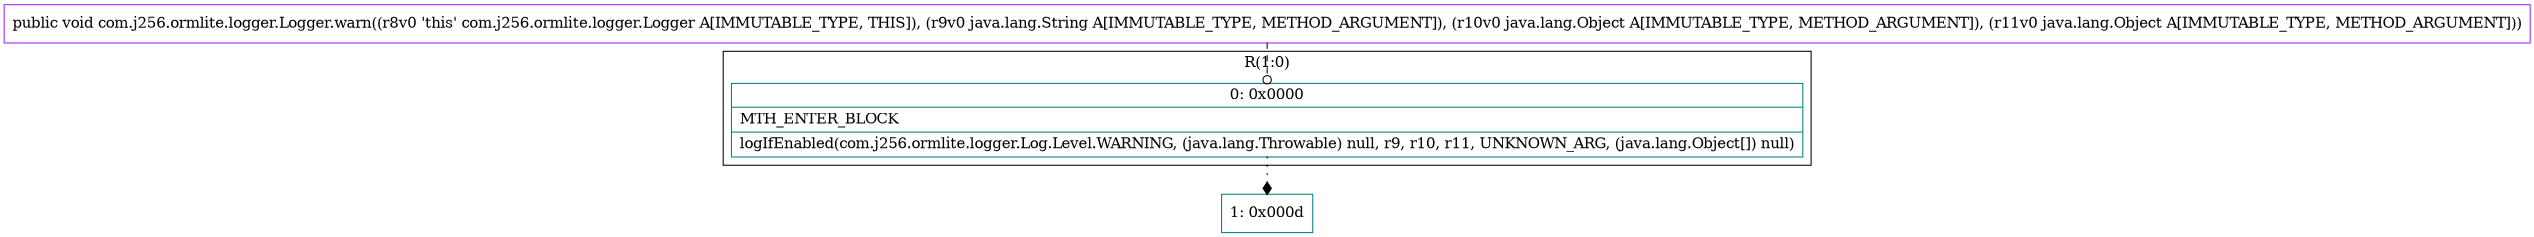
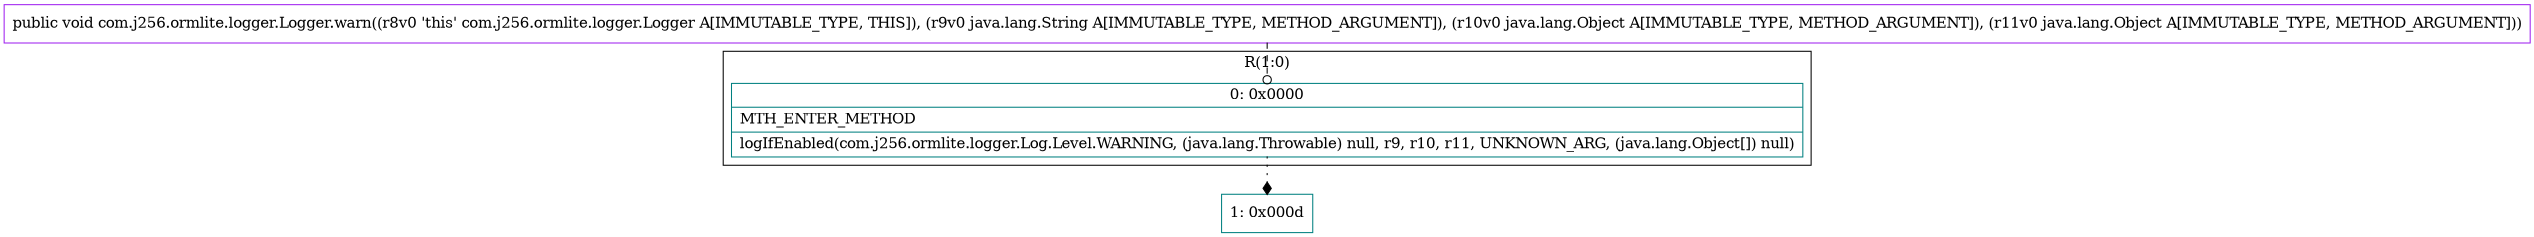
(820, 119) -> (828, 119)
